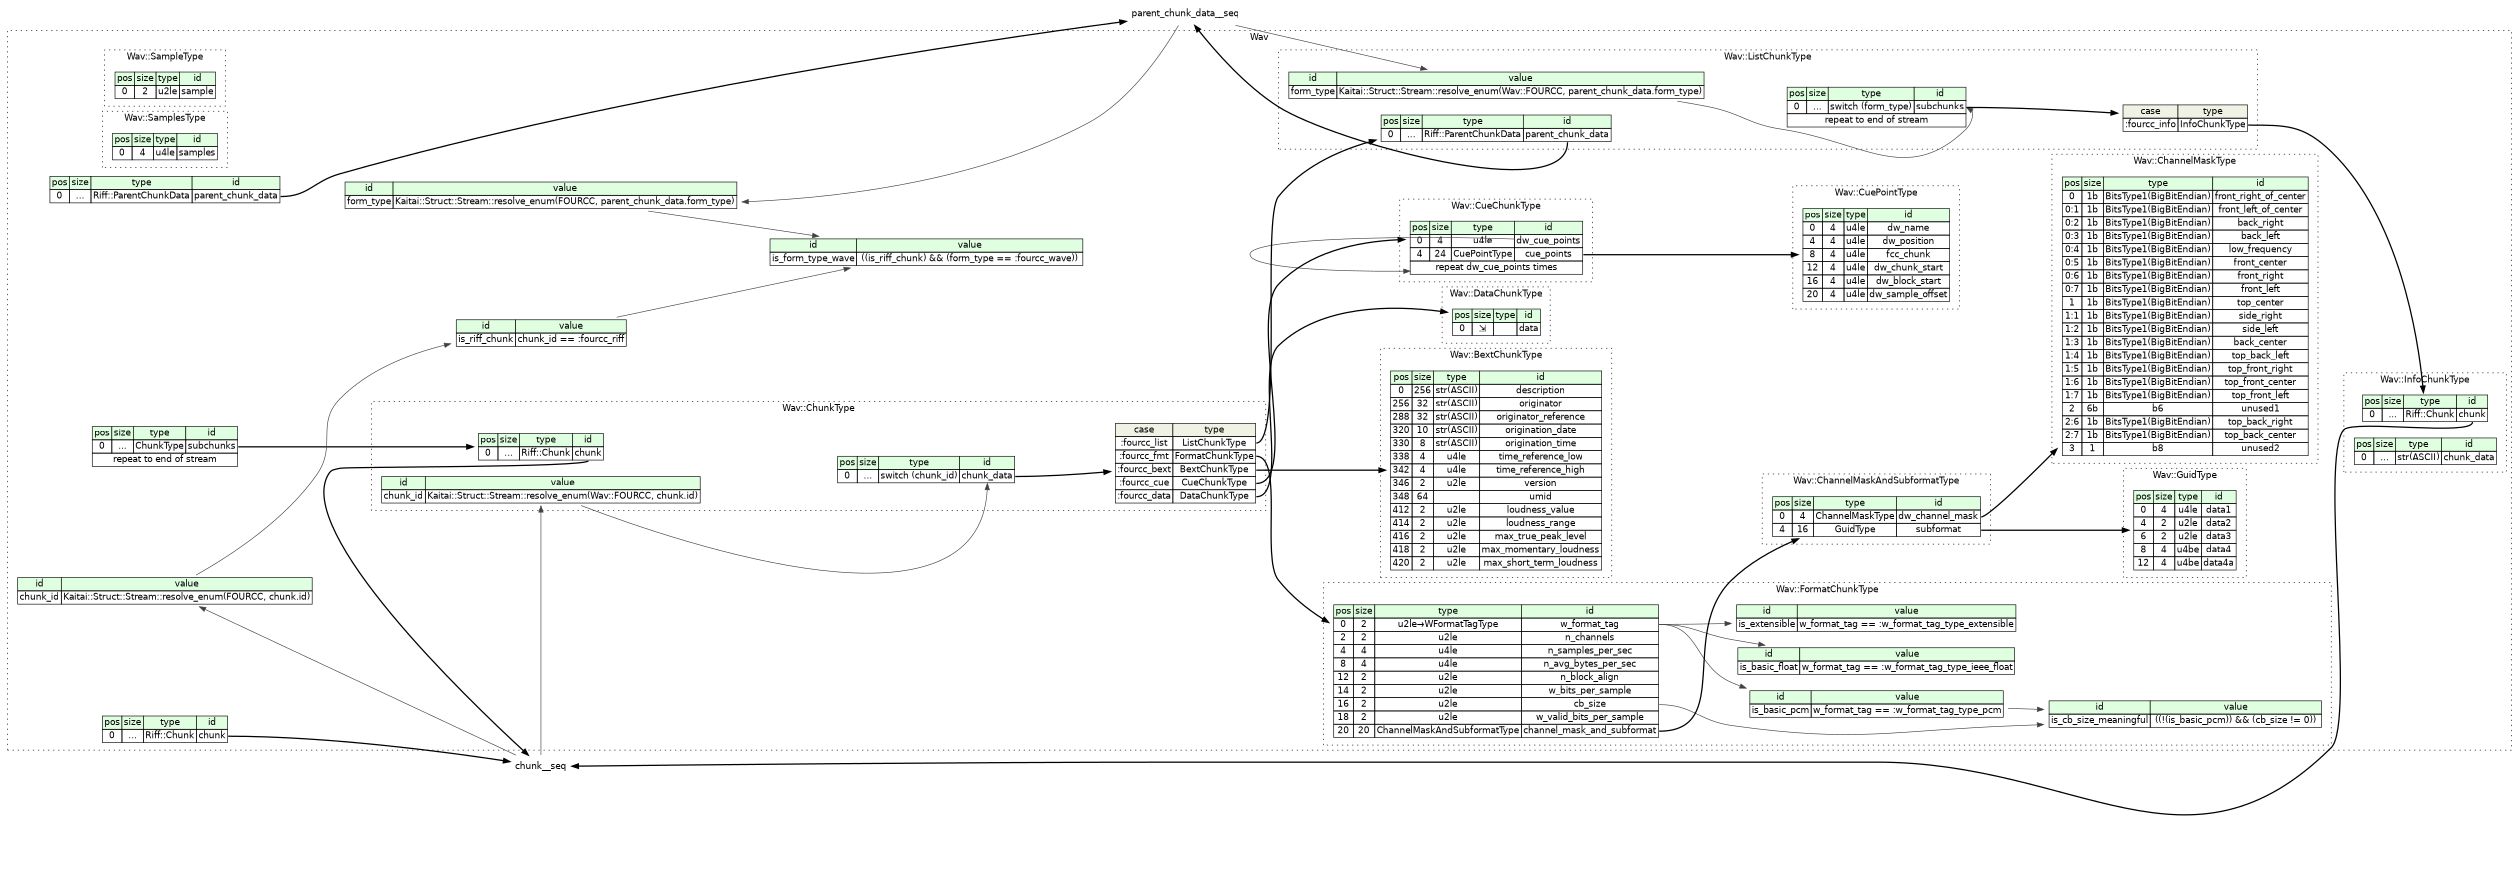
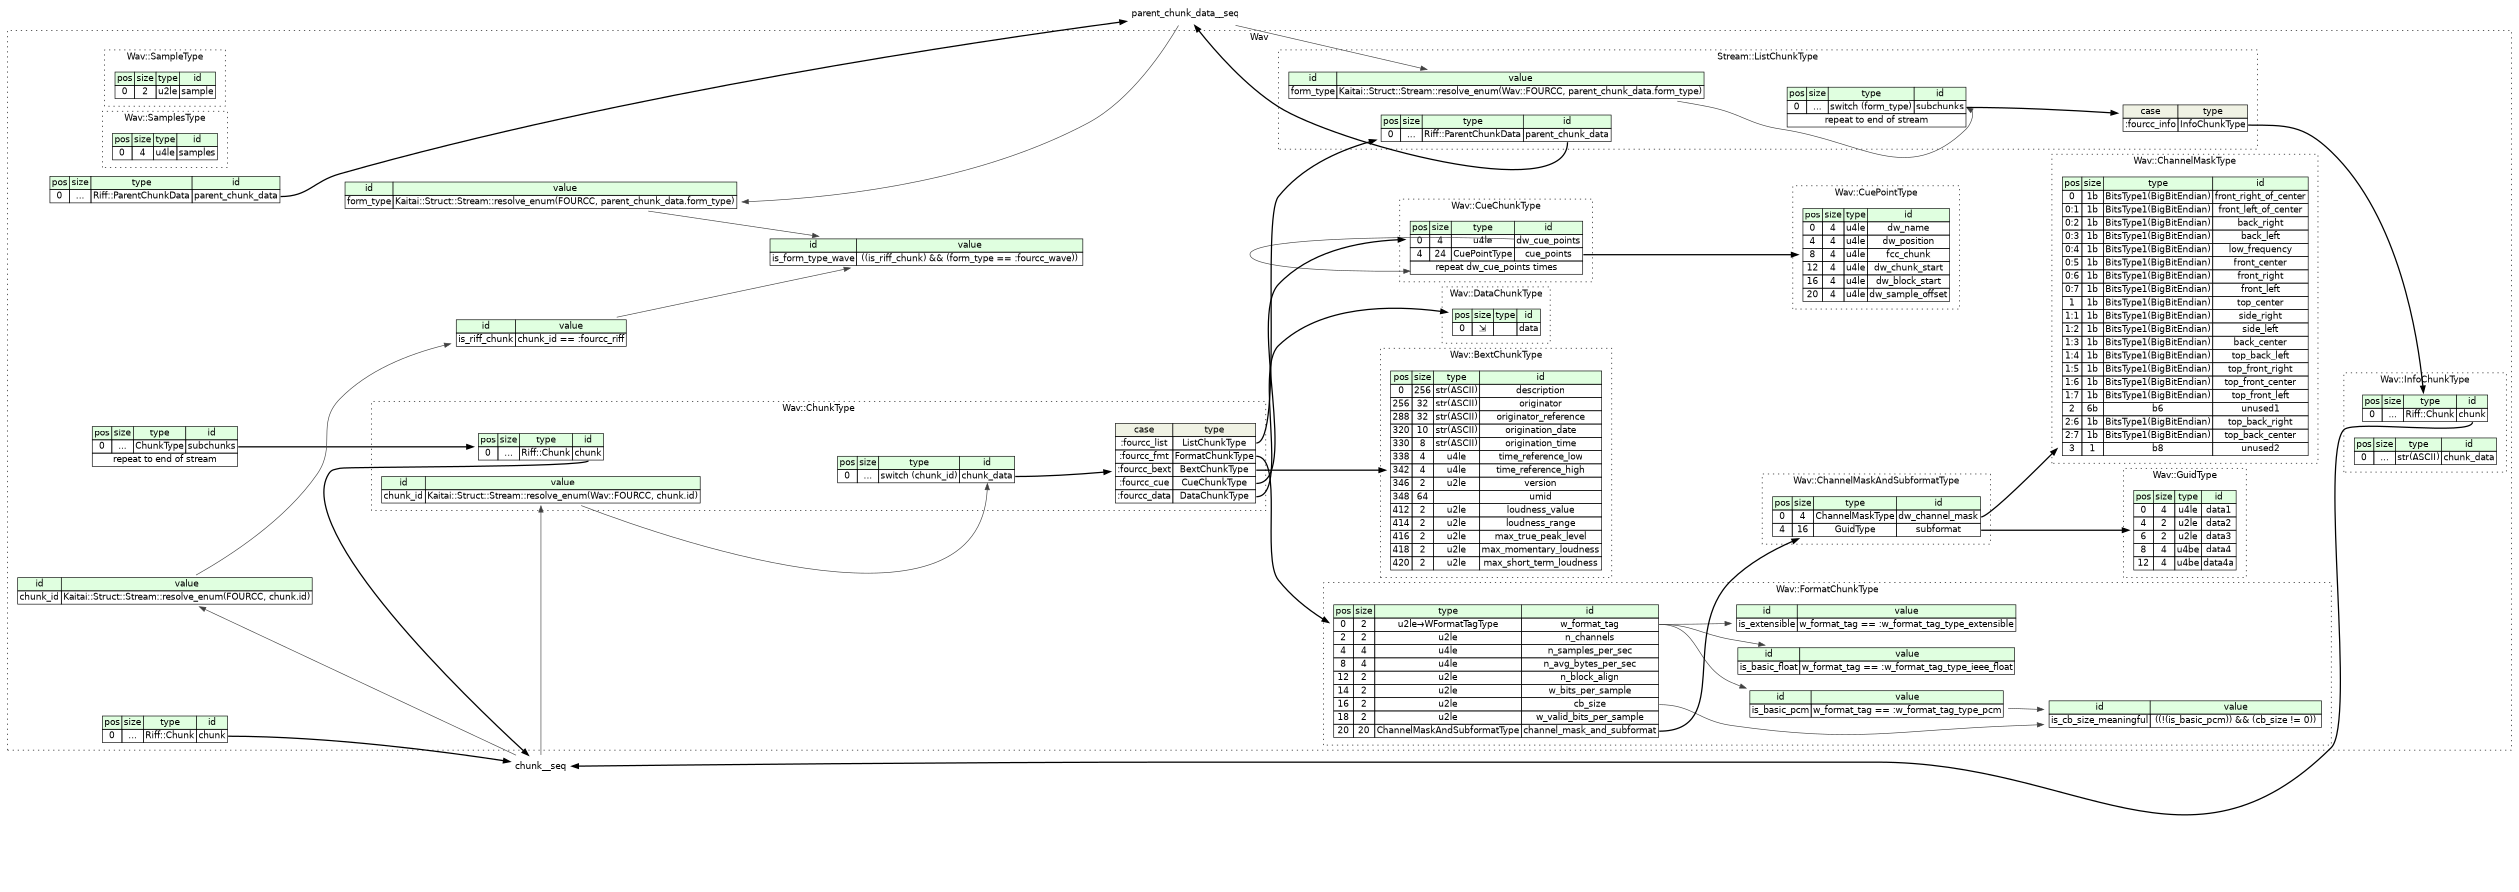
(1768, 57) -> (1768, 57)
